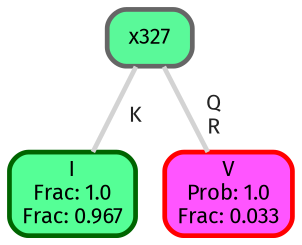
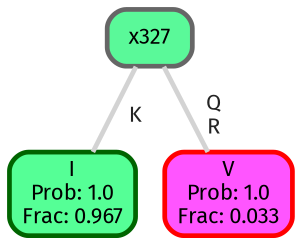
(73, 194) -> (73, 194)
